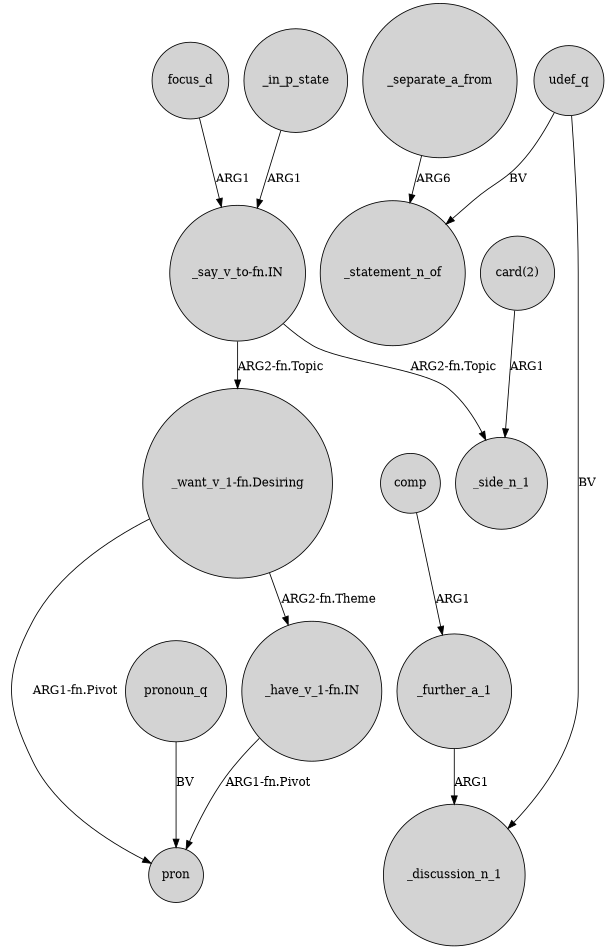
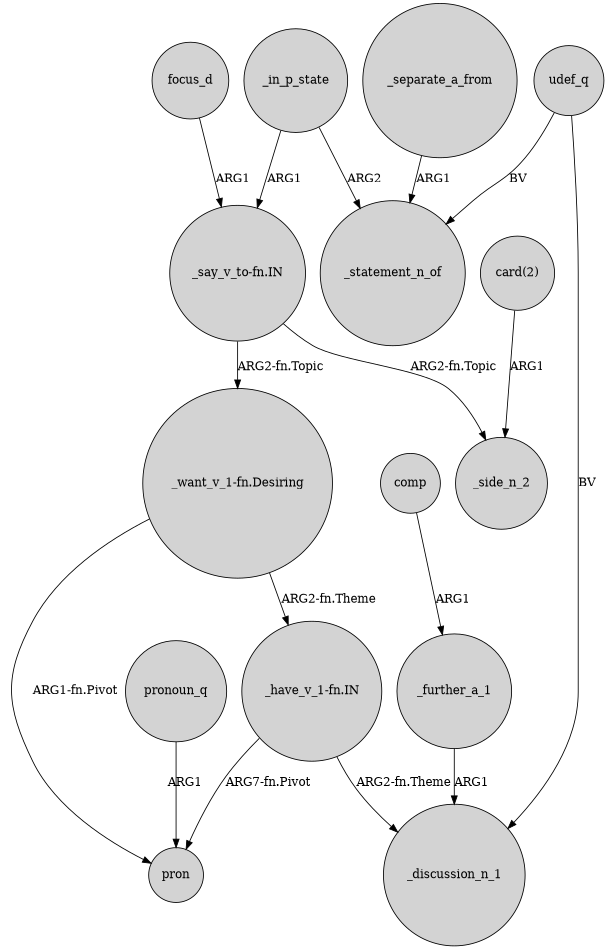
none -> (338, 164)
(434, 179) -> (434, 179)
(501, 483) -> (501, 483)
(185, 783) -> (185, 783)
(268, 783) -> (268, 783)
none -> (361, 794)
